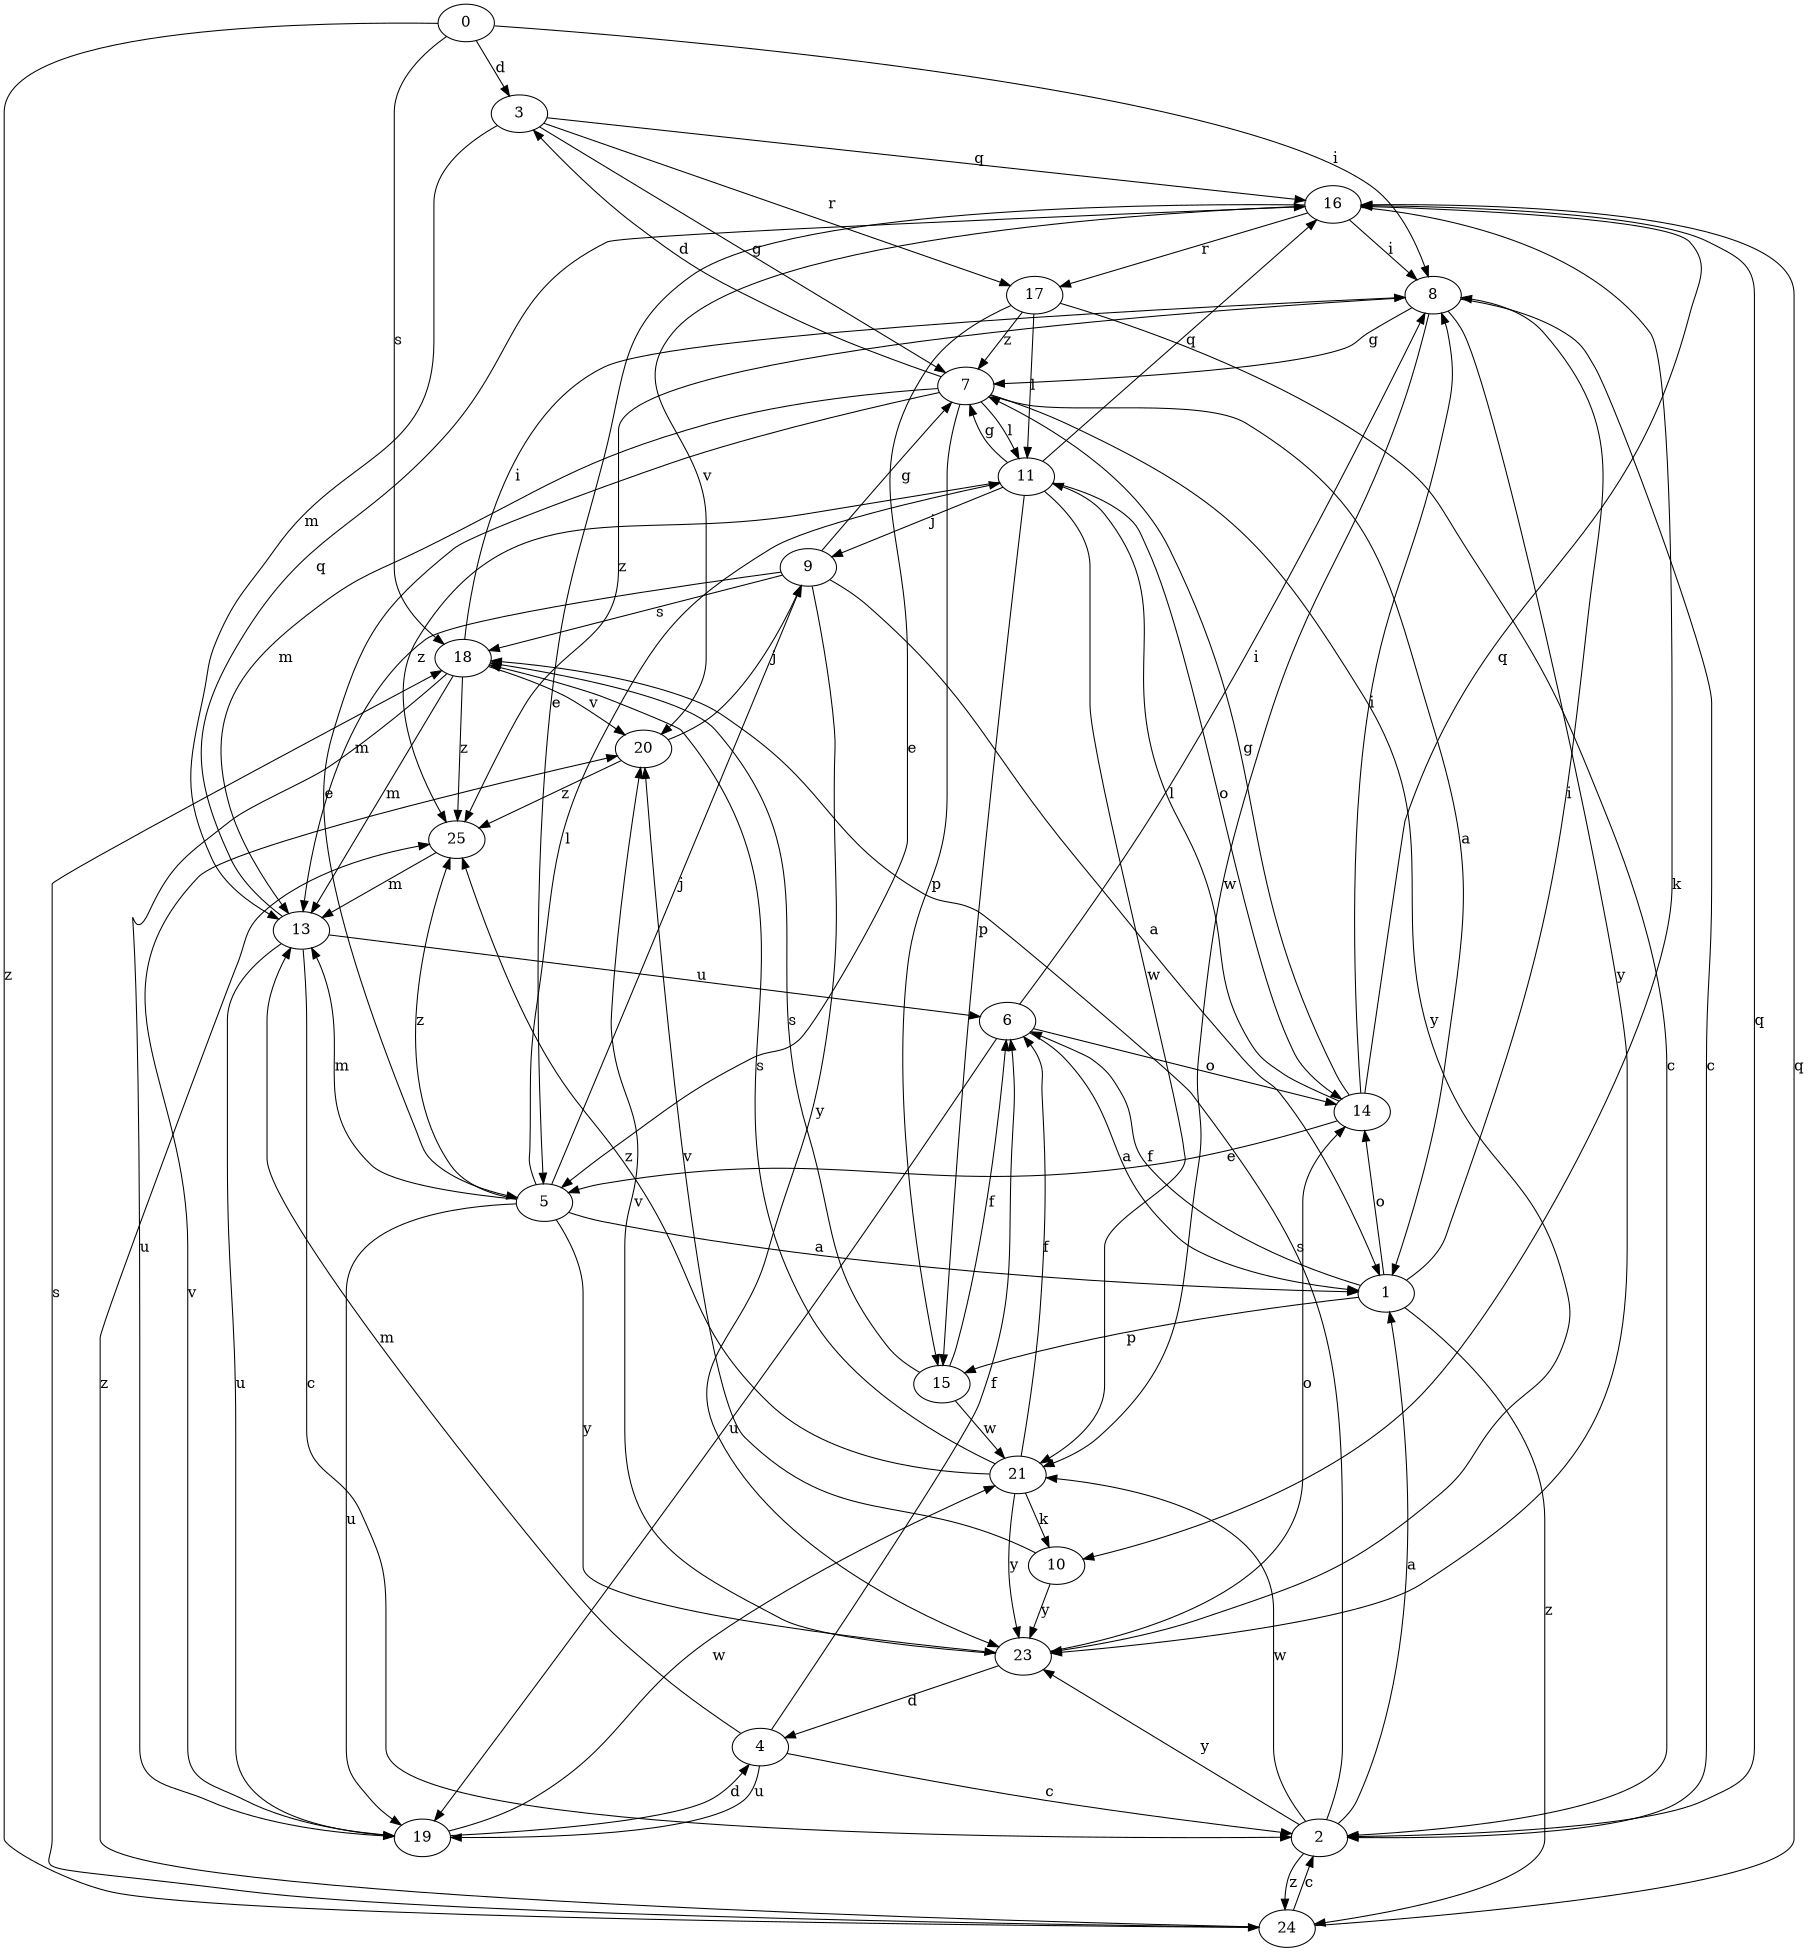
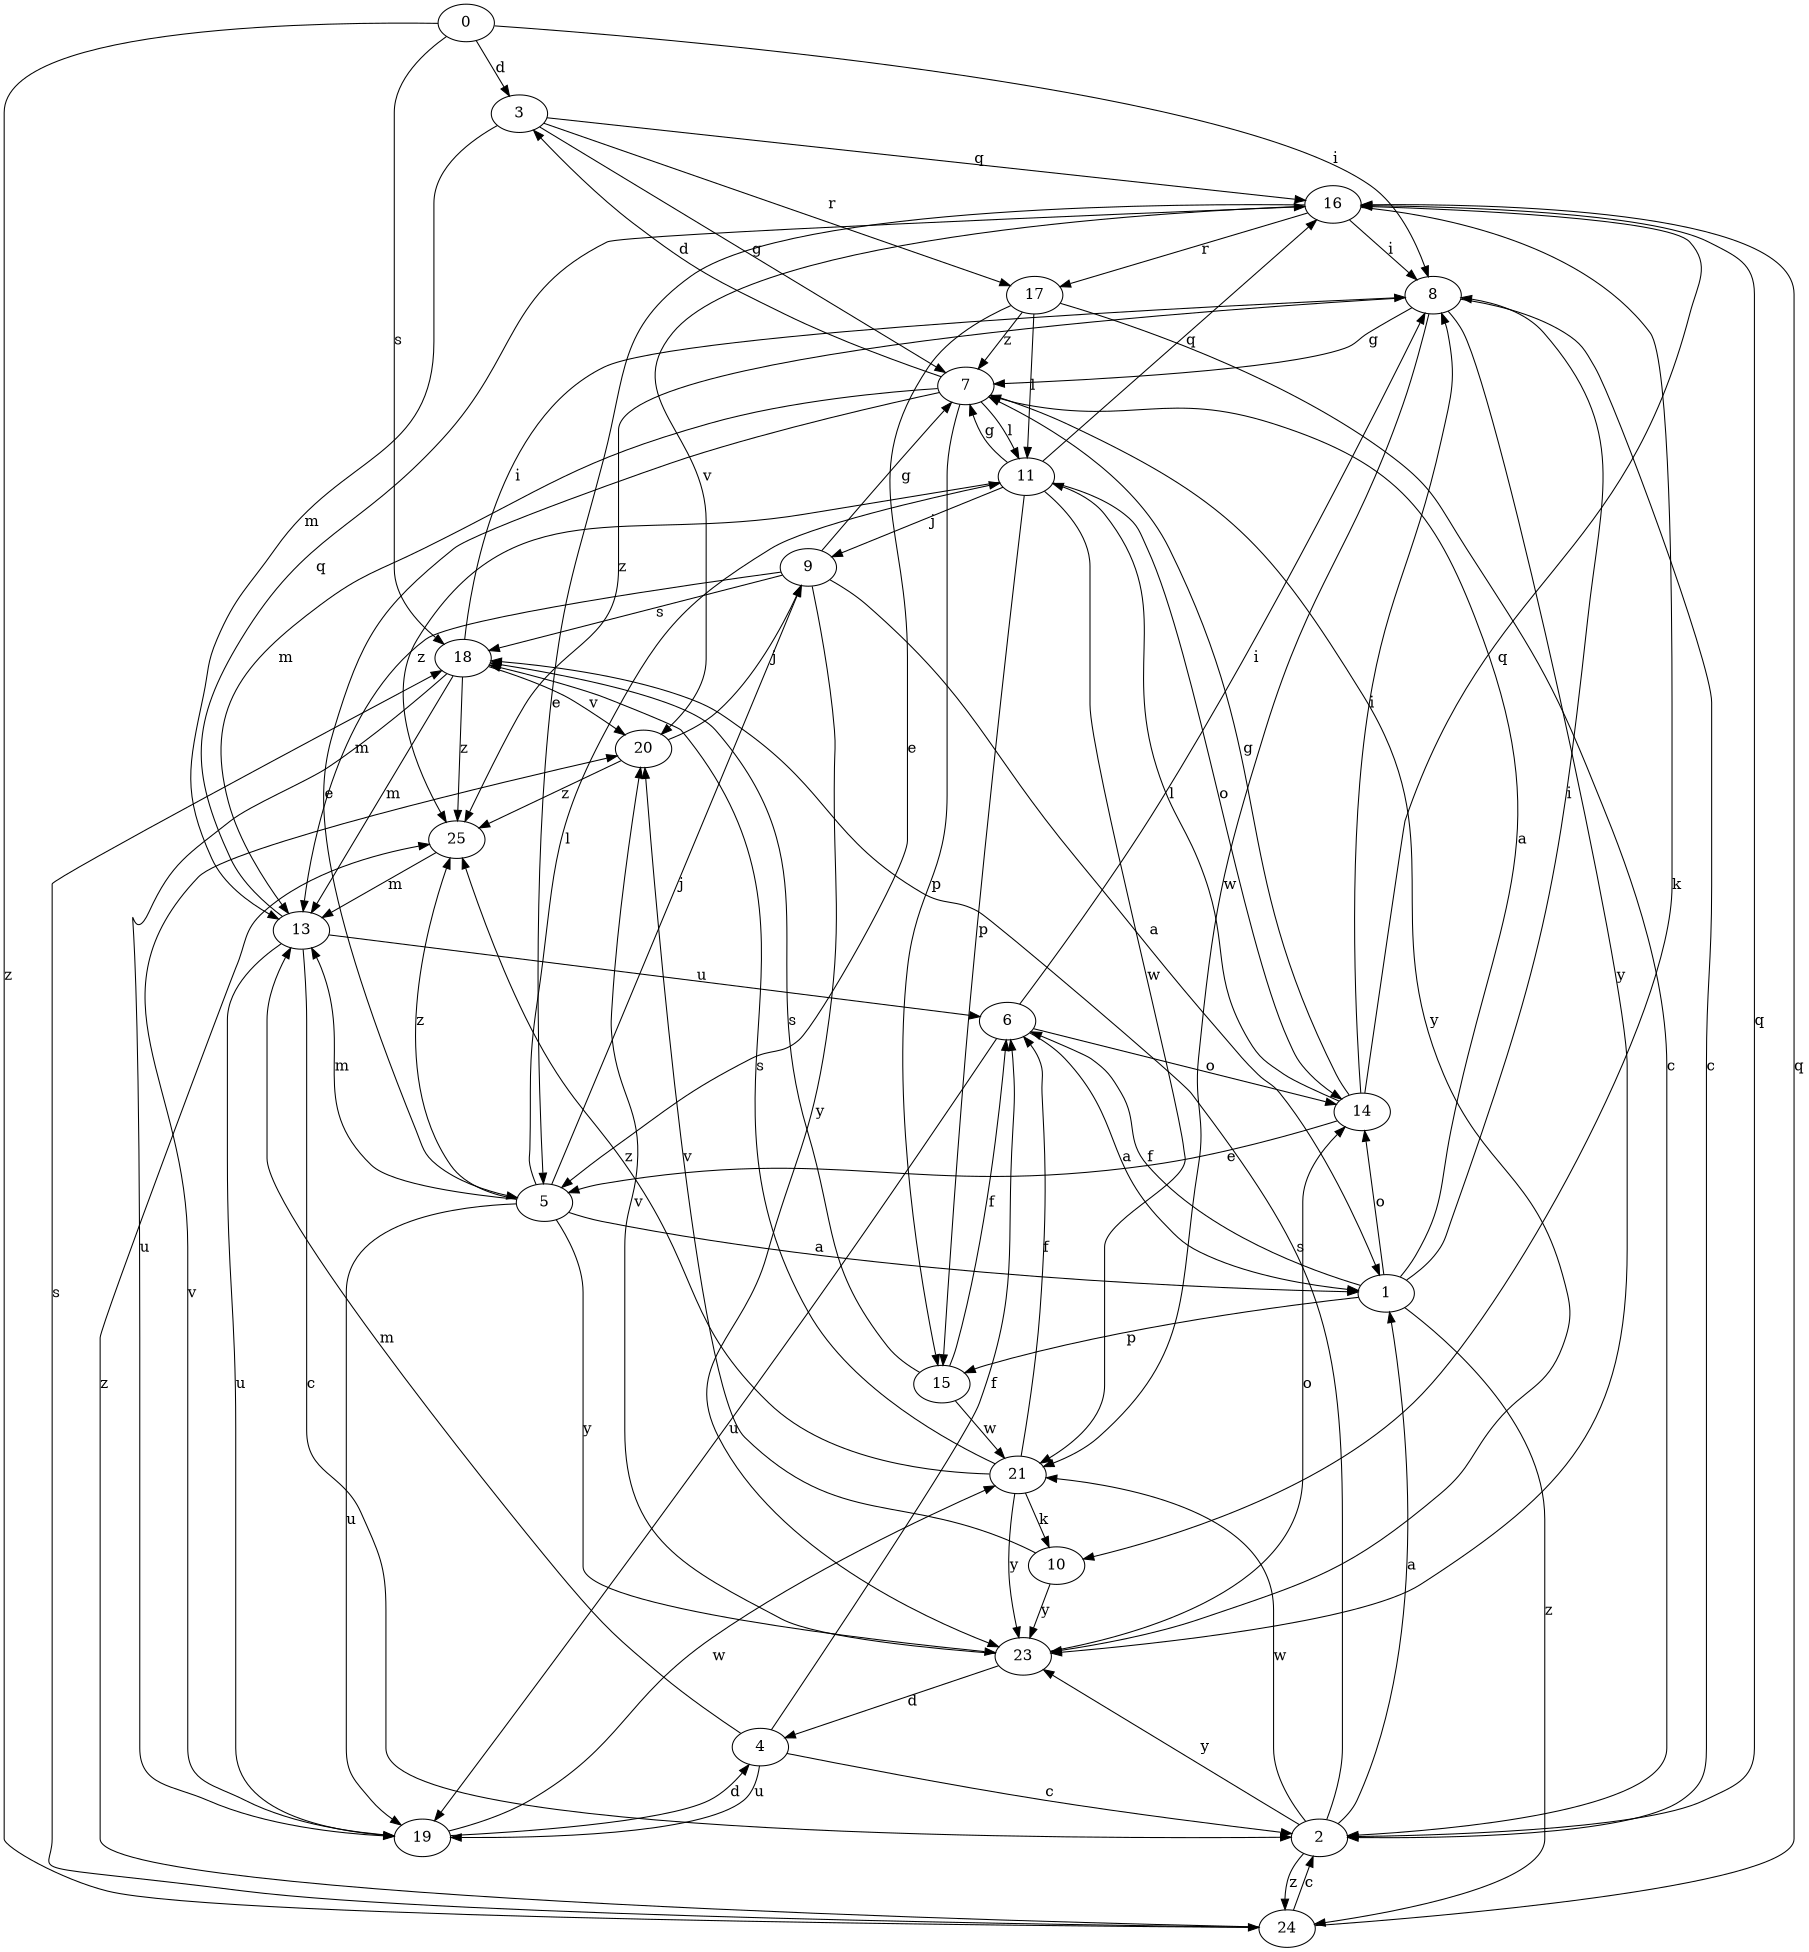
(1422, 689) -> (1493, 672)
